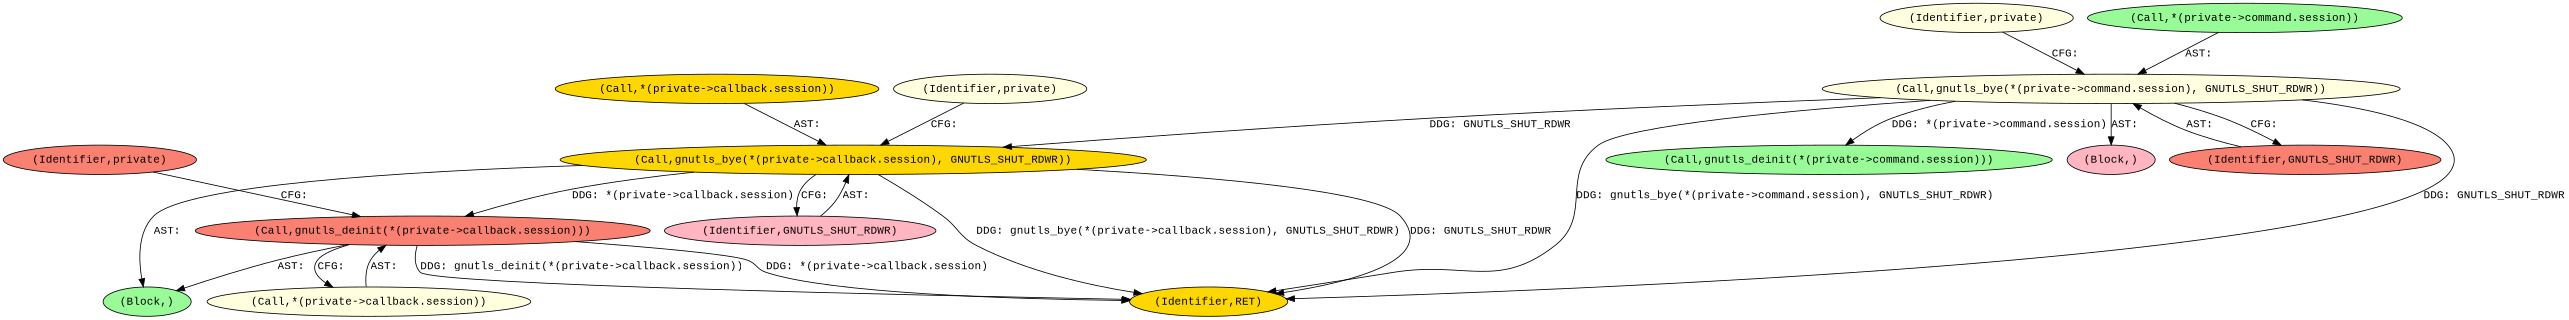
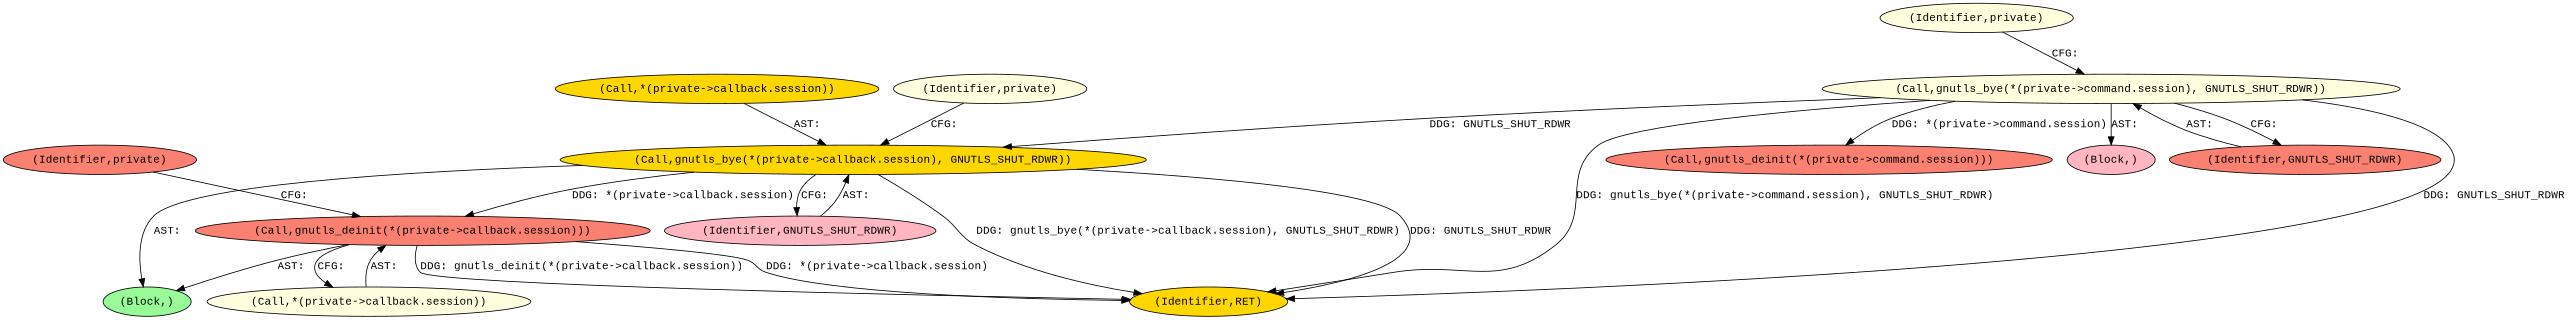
(2245, 18) -> none
(1829, 160) -> (1829, 160)
